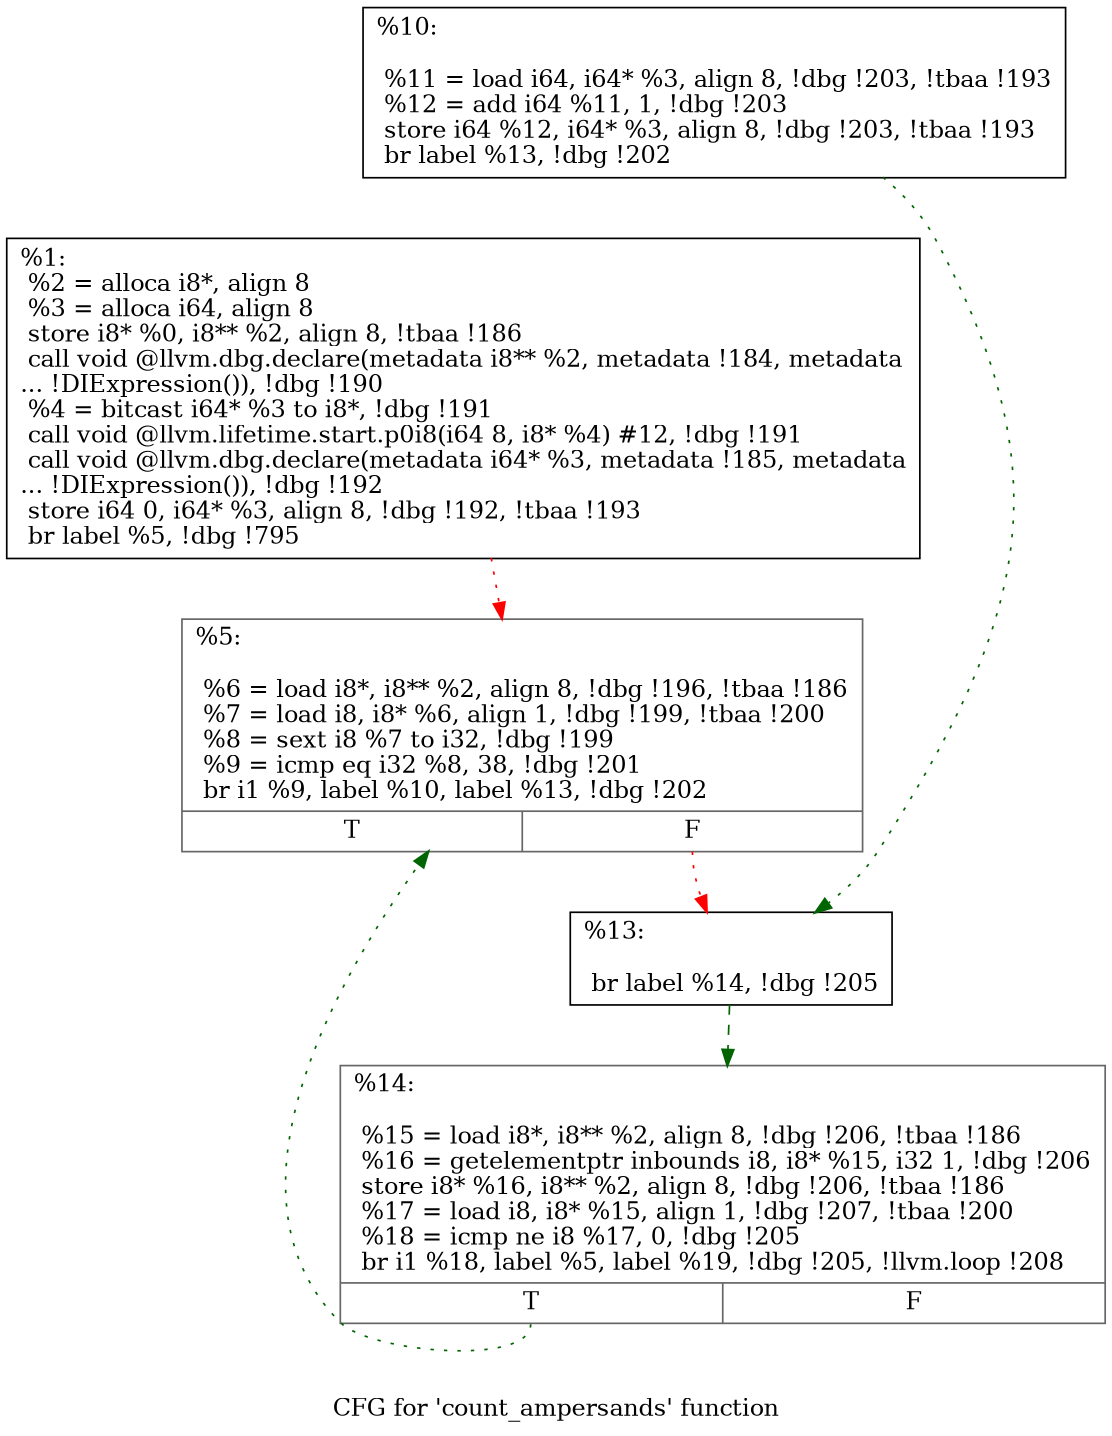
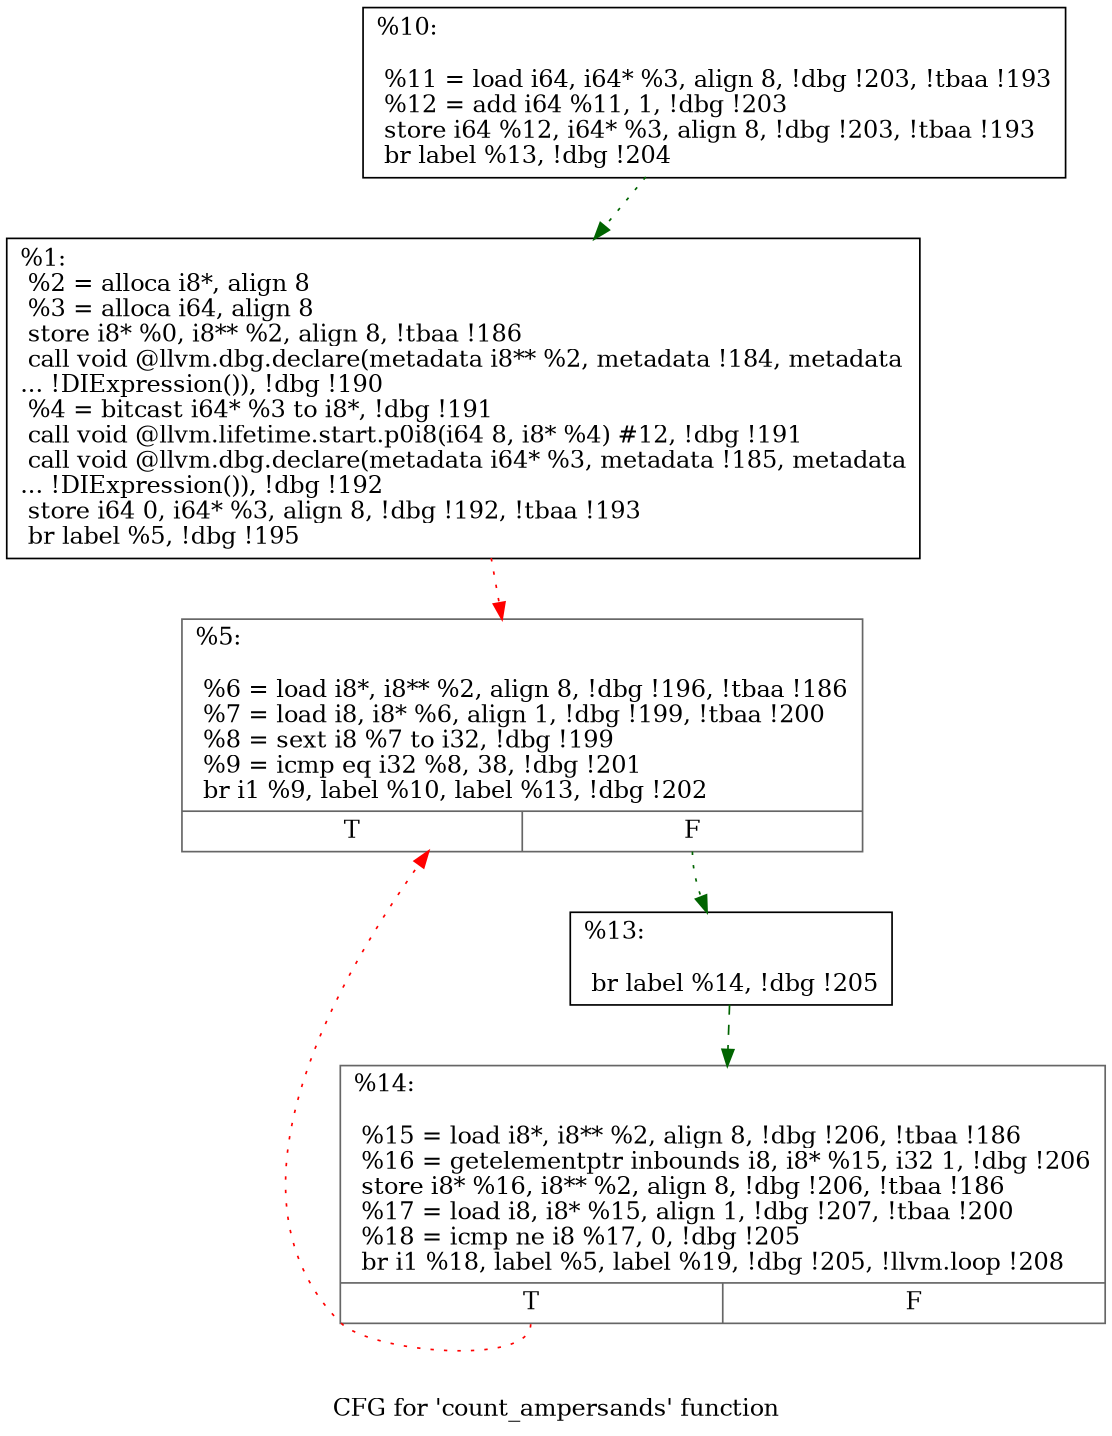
(524, 156) -> (524, 156)
(160, 537) -> (160, 537)
(1011, 548) -> (625, 202)
(695, 875) -> (695, 875)
(287, 1188) -> (287, 1188)
